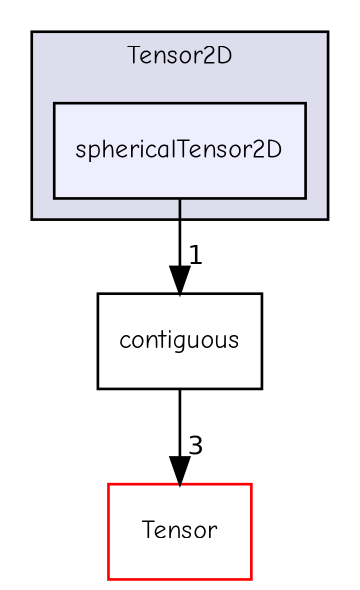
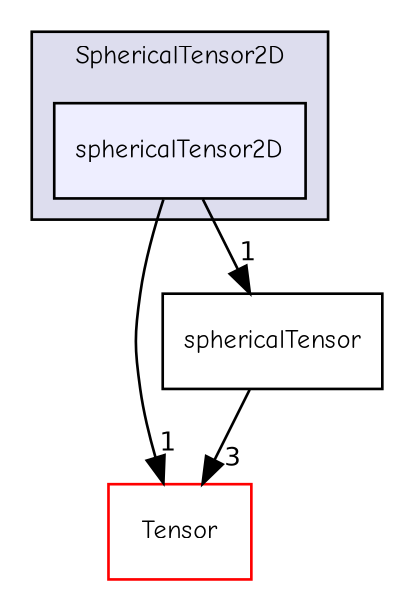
(180, 57) -> (180, 57)
none -> (136, 328)
(180, 341) -> (273, 341)
